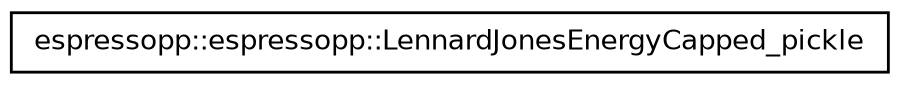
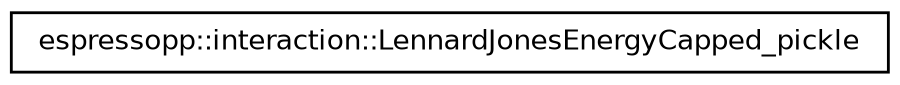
(450, 42) -> (450, 42)
